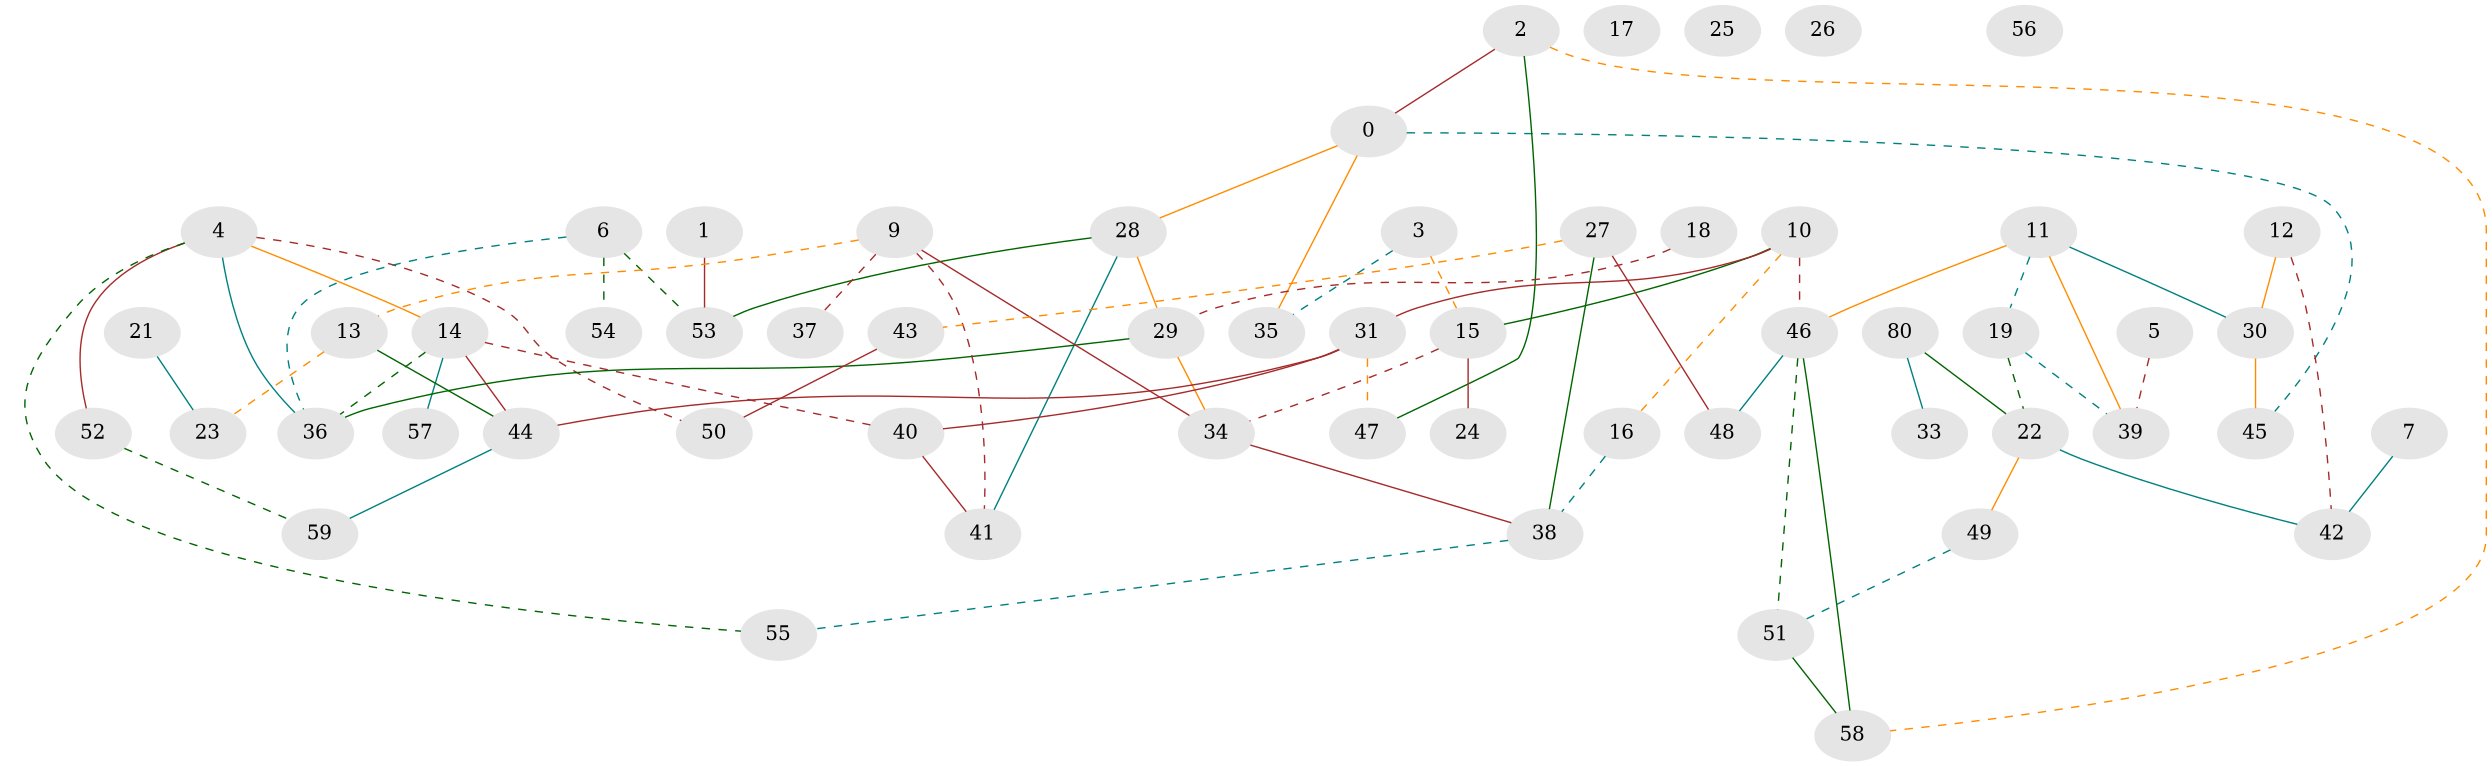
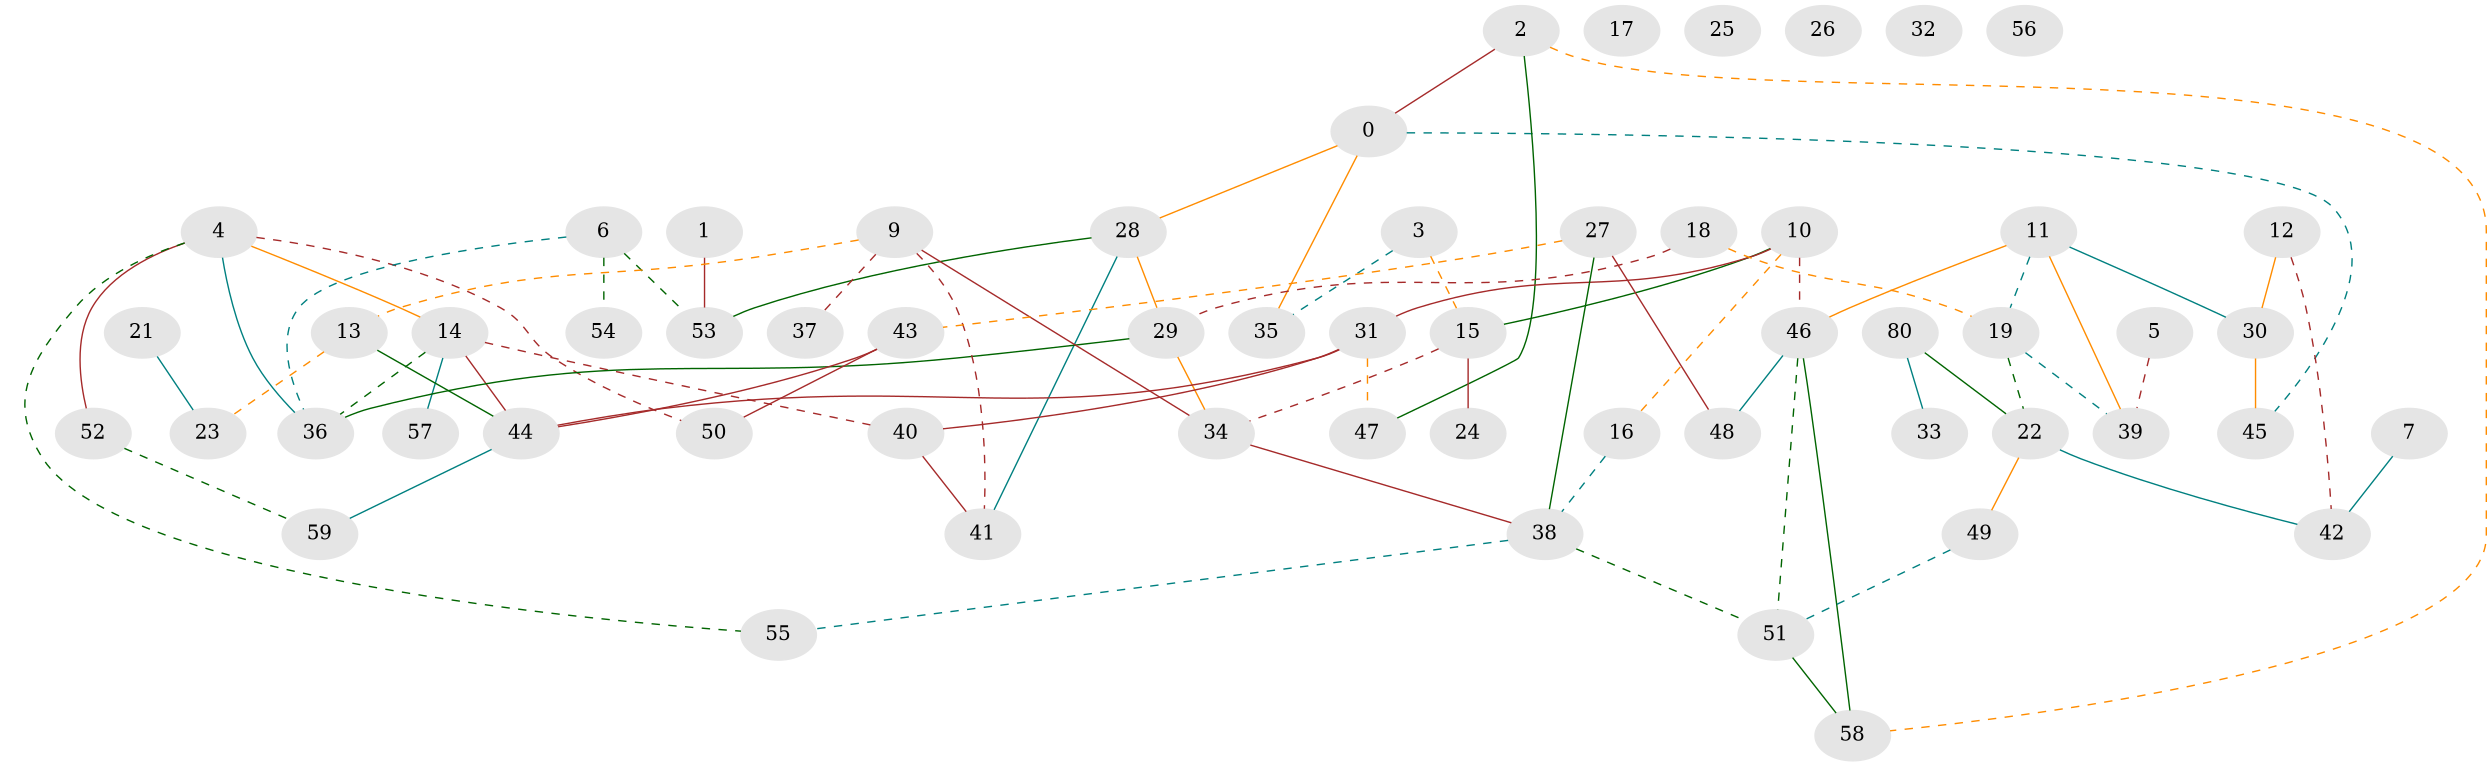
none -> (1924, 31)
none -> (1850, 283)
none -> (744, 390)
none -> (1661, 585)
